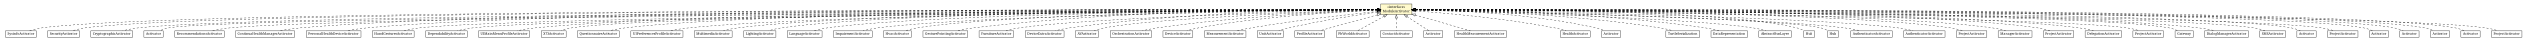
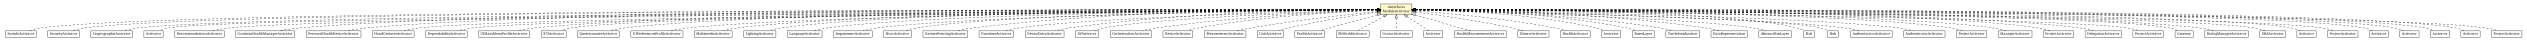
none -> (1533, 34)
none -> (1643, 34)
